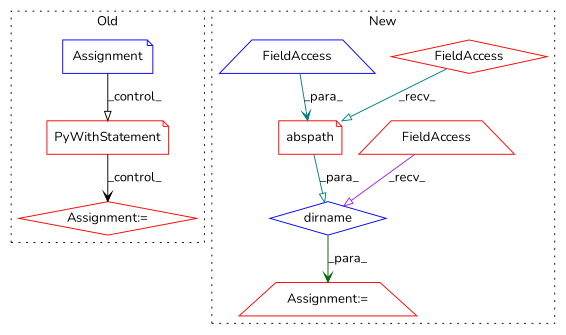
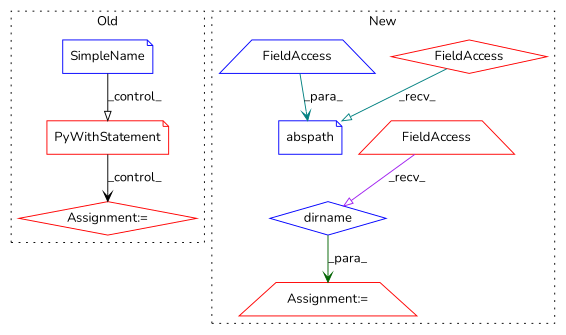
(108, 57) -> (108, 57)
(310, 138) -> (310, 138)
(318, 174) -> none
